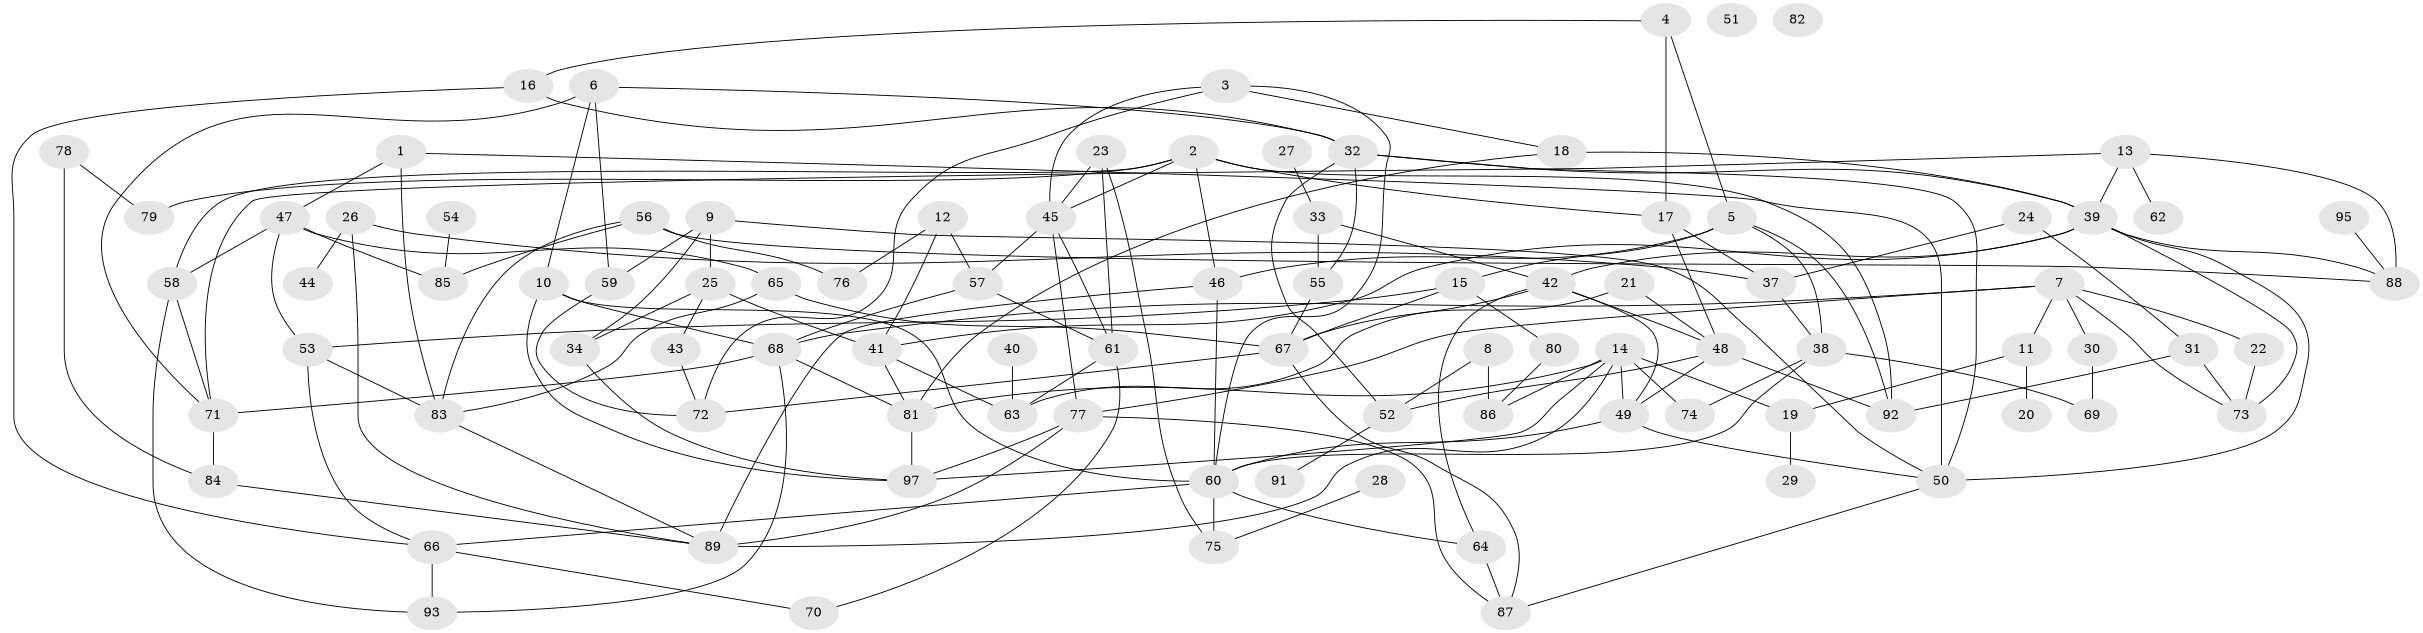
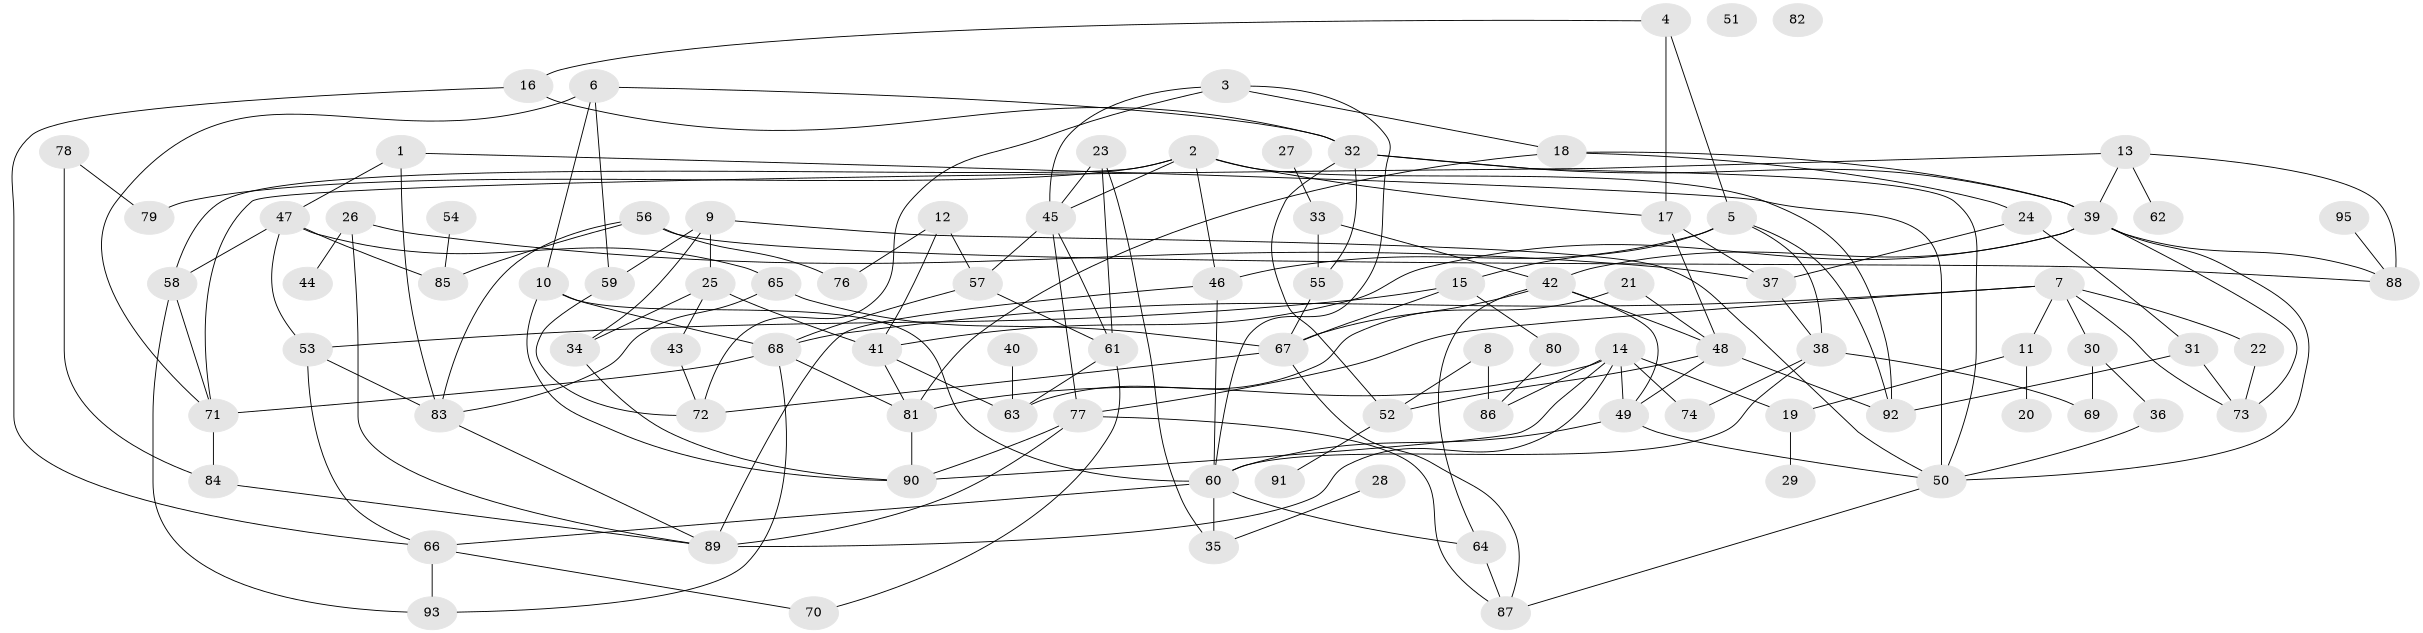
none -> (1862, 176)
none -> (2158, 416)
(912, 481) -> (912, 481)
(1214, 547) -> (1214, 547)
